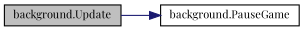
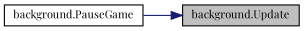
(135, 15) -> (157, 15)
